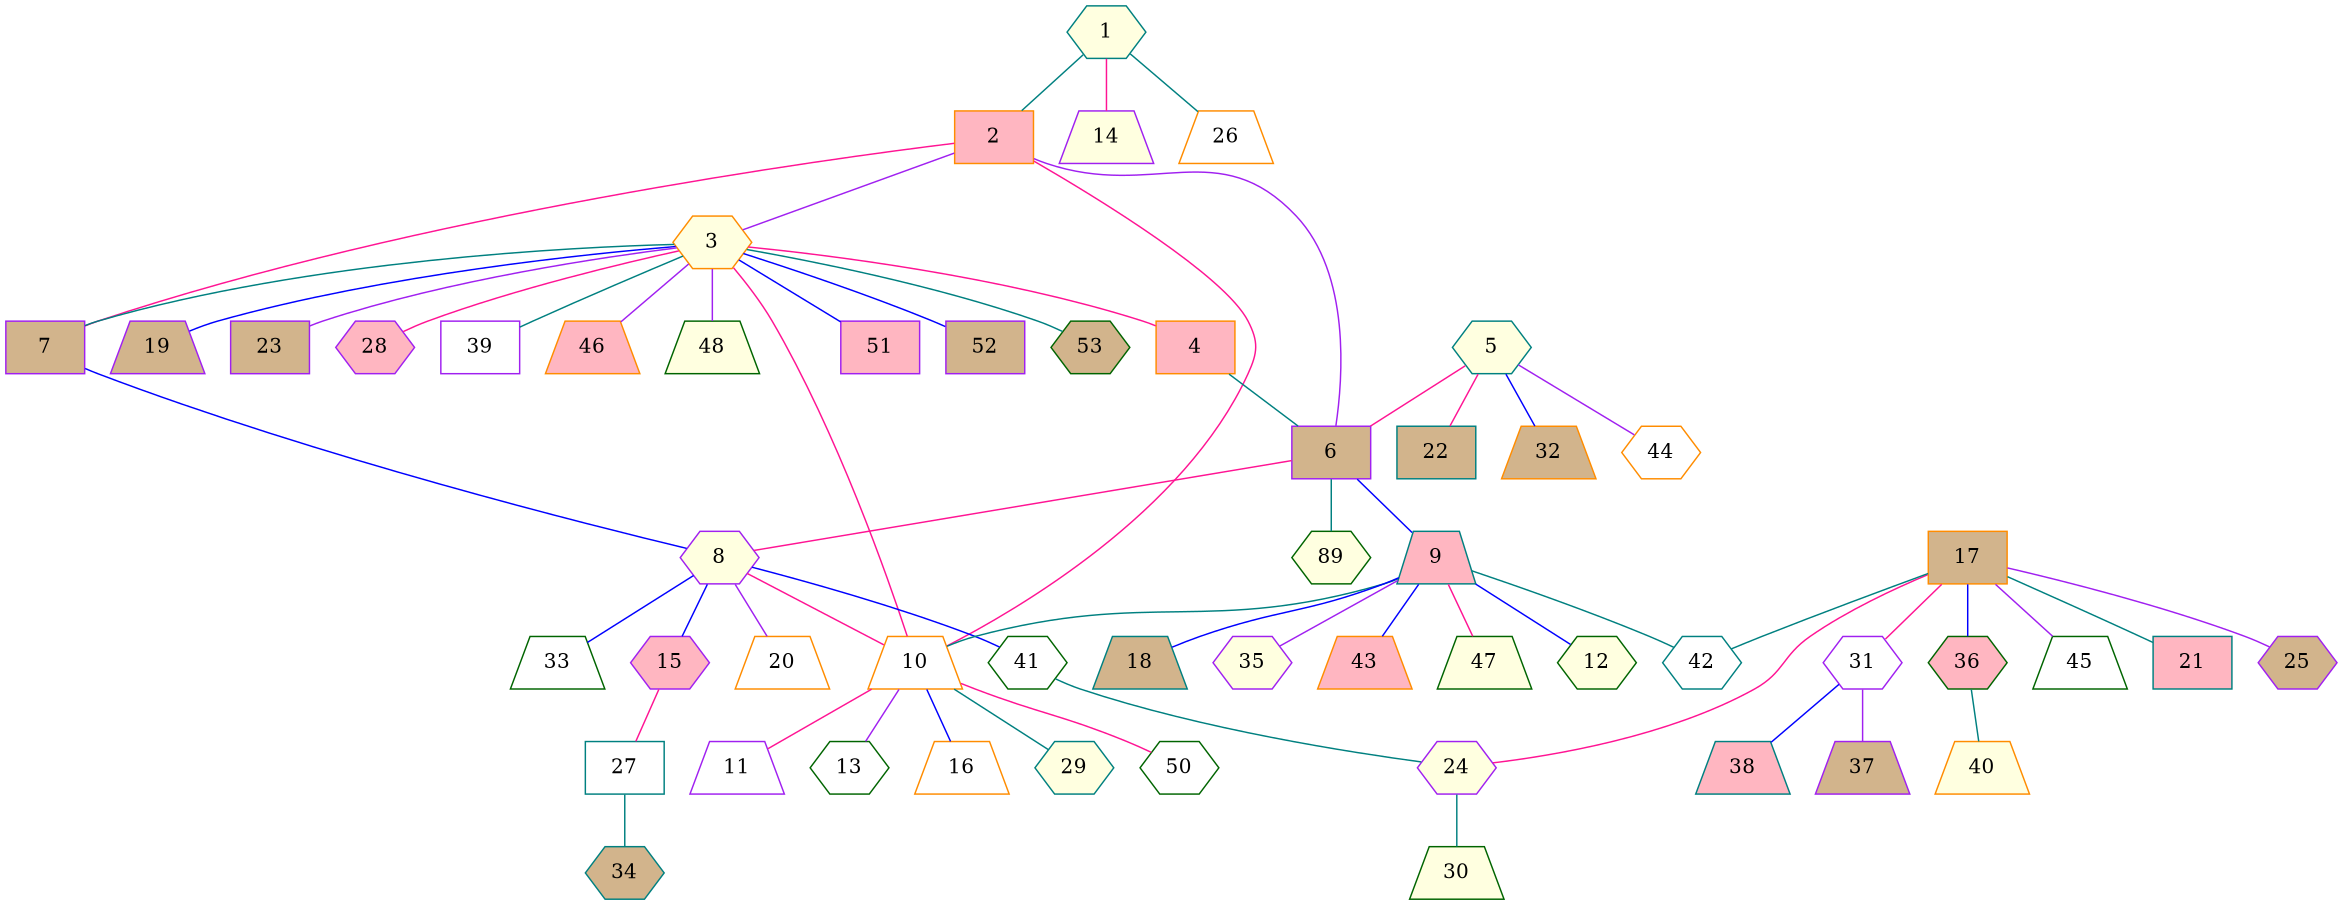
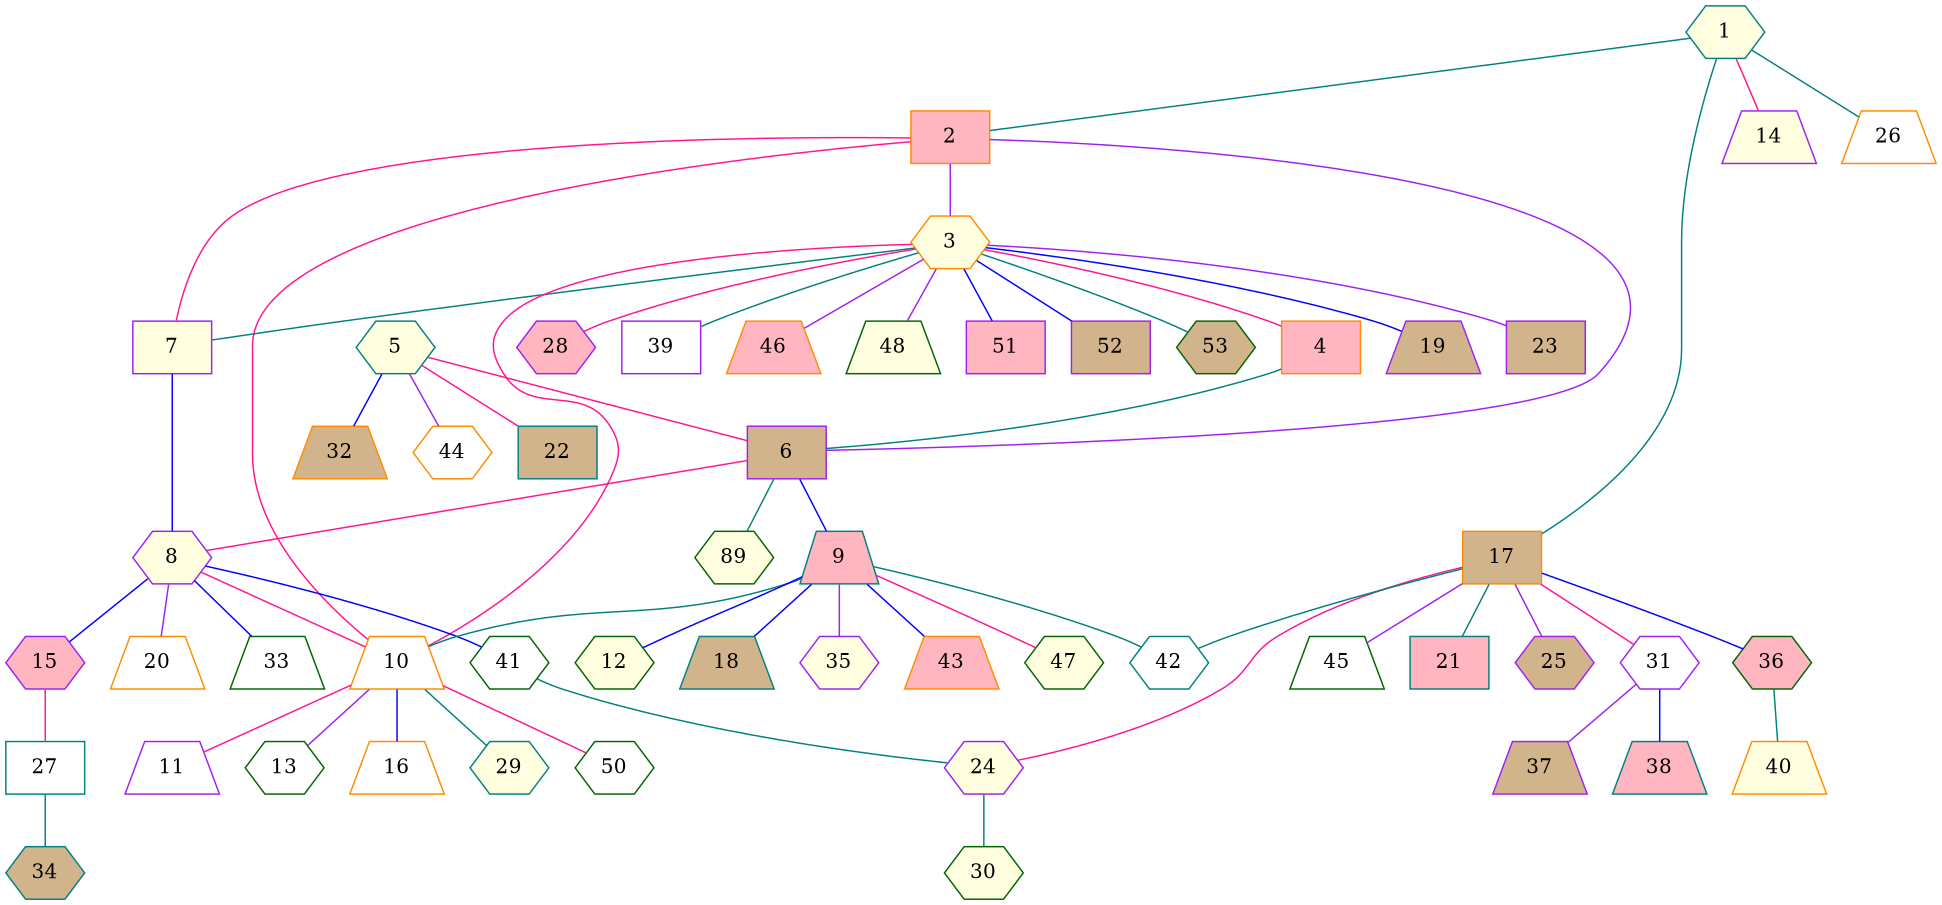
none -> (1682, 322)
(45, 347) -> (172, 347)
(1485, 663) -> (1064, 663)
(1457, 873) -> (984, 873)
